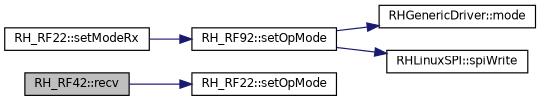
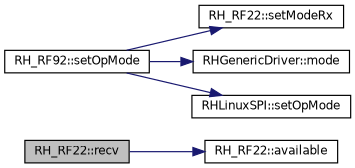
(165, 39) -> (169, 40)
(457, 62) -> (271, 107)
(77, 84) -> (77, 152)
(264, 84) -> (271, 152)
